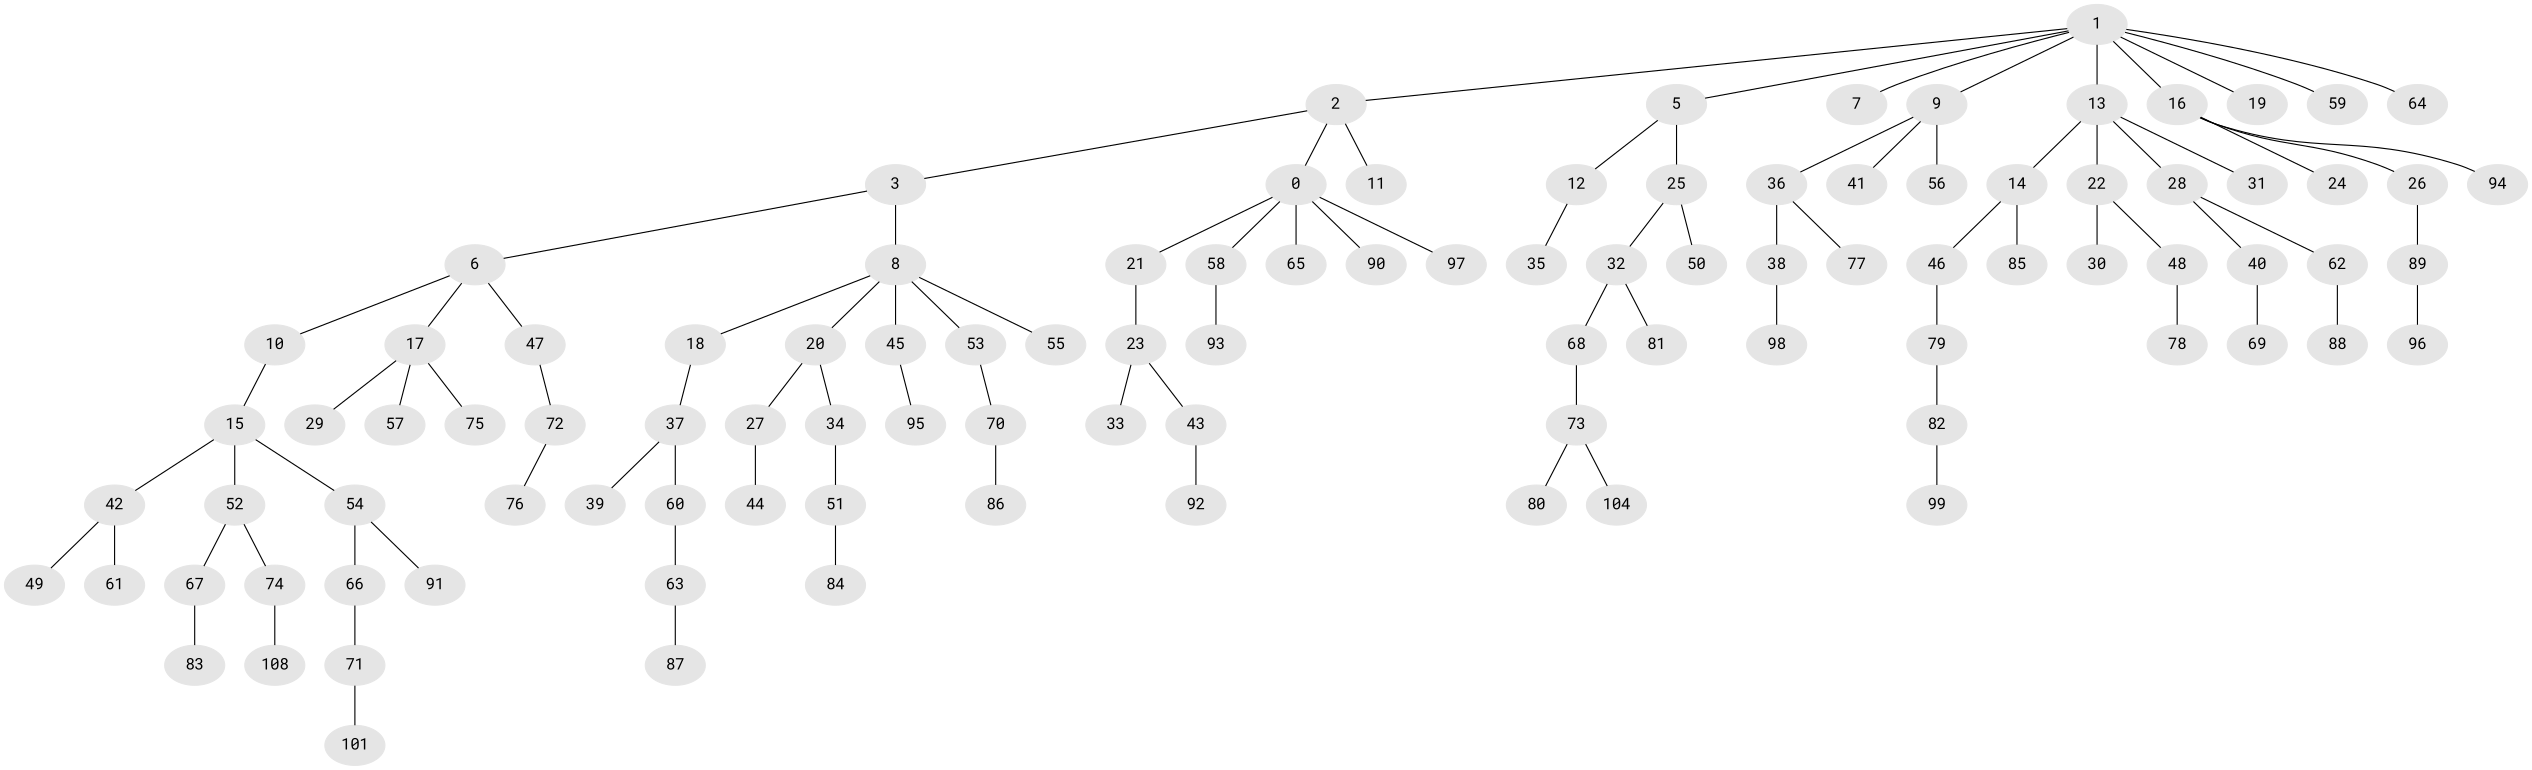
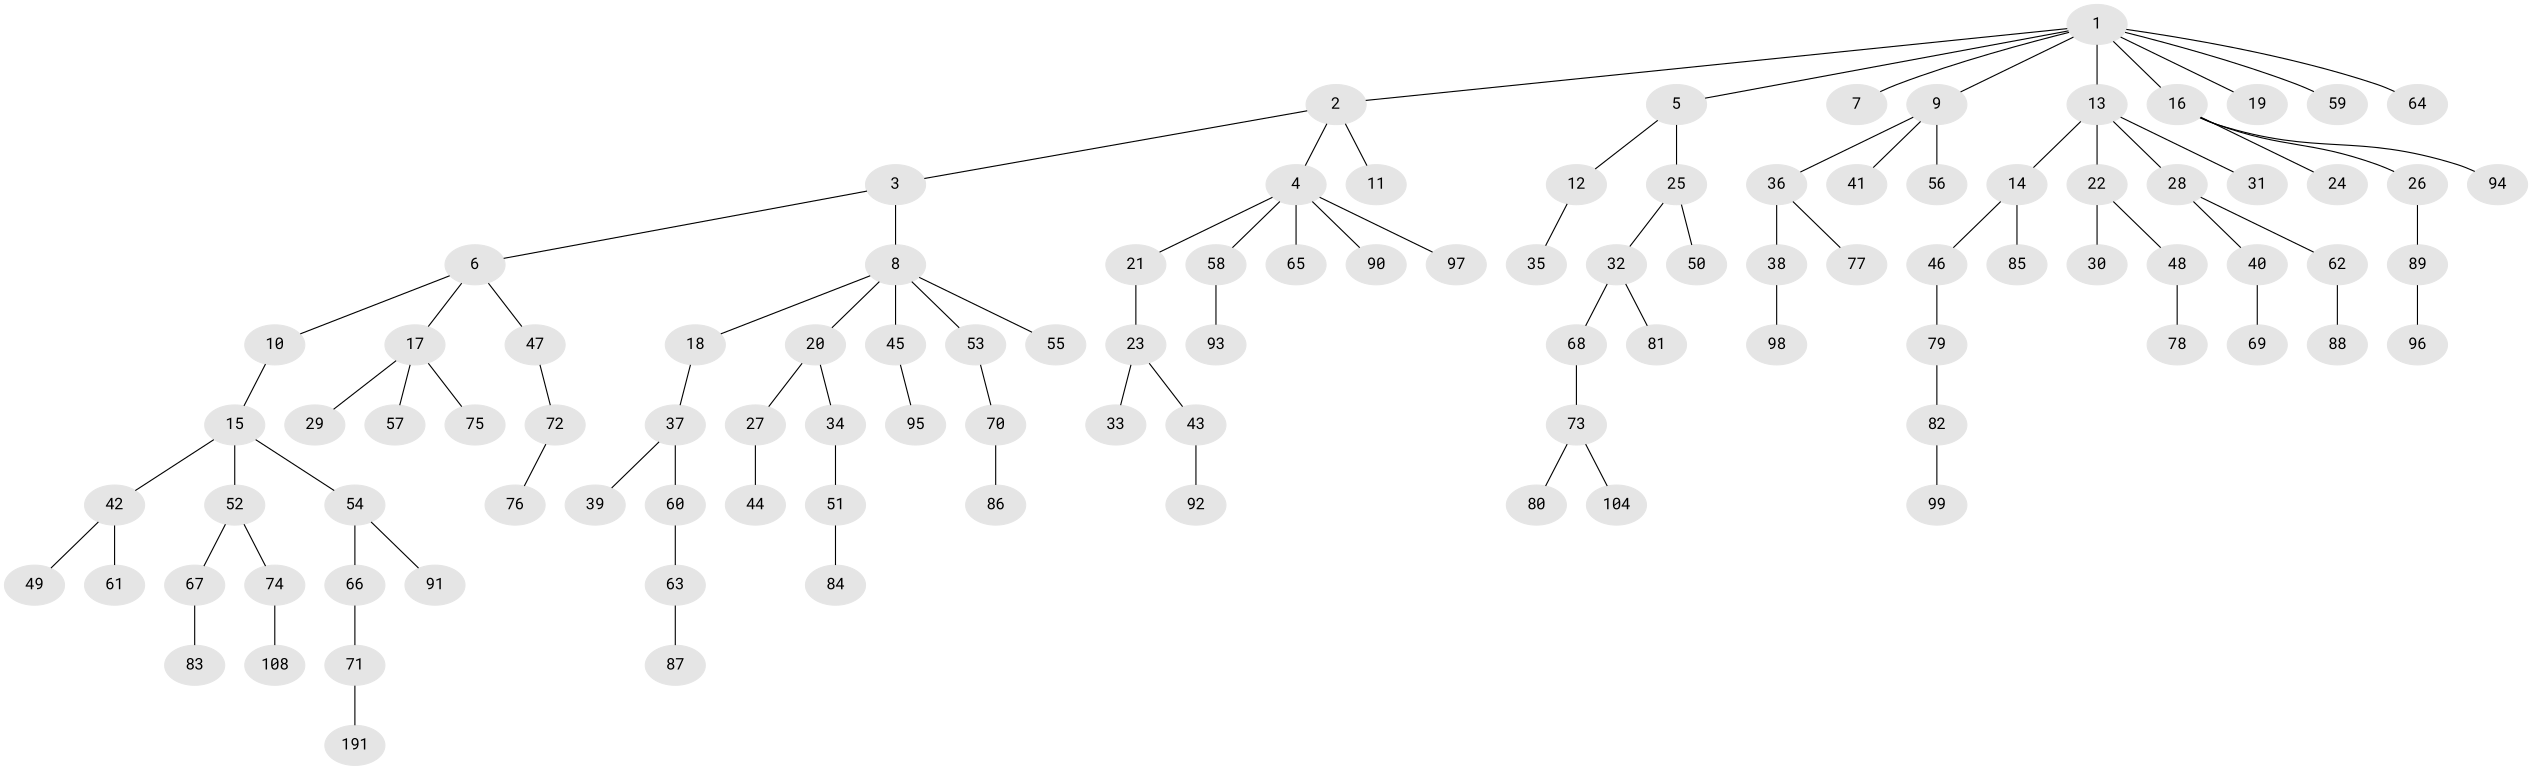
(1296, 185) -> (1296, 185)
(355, 745) -> (355, 745)
